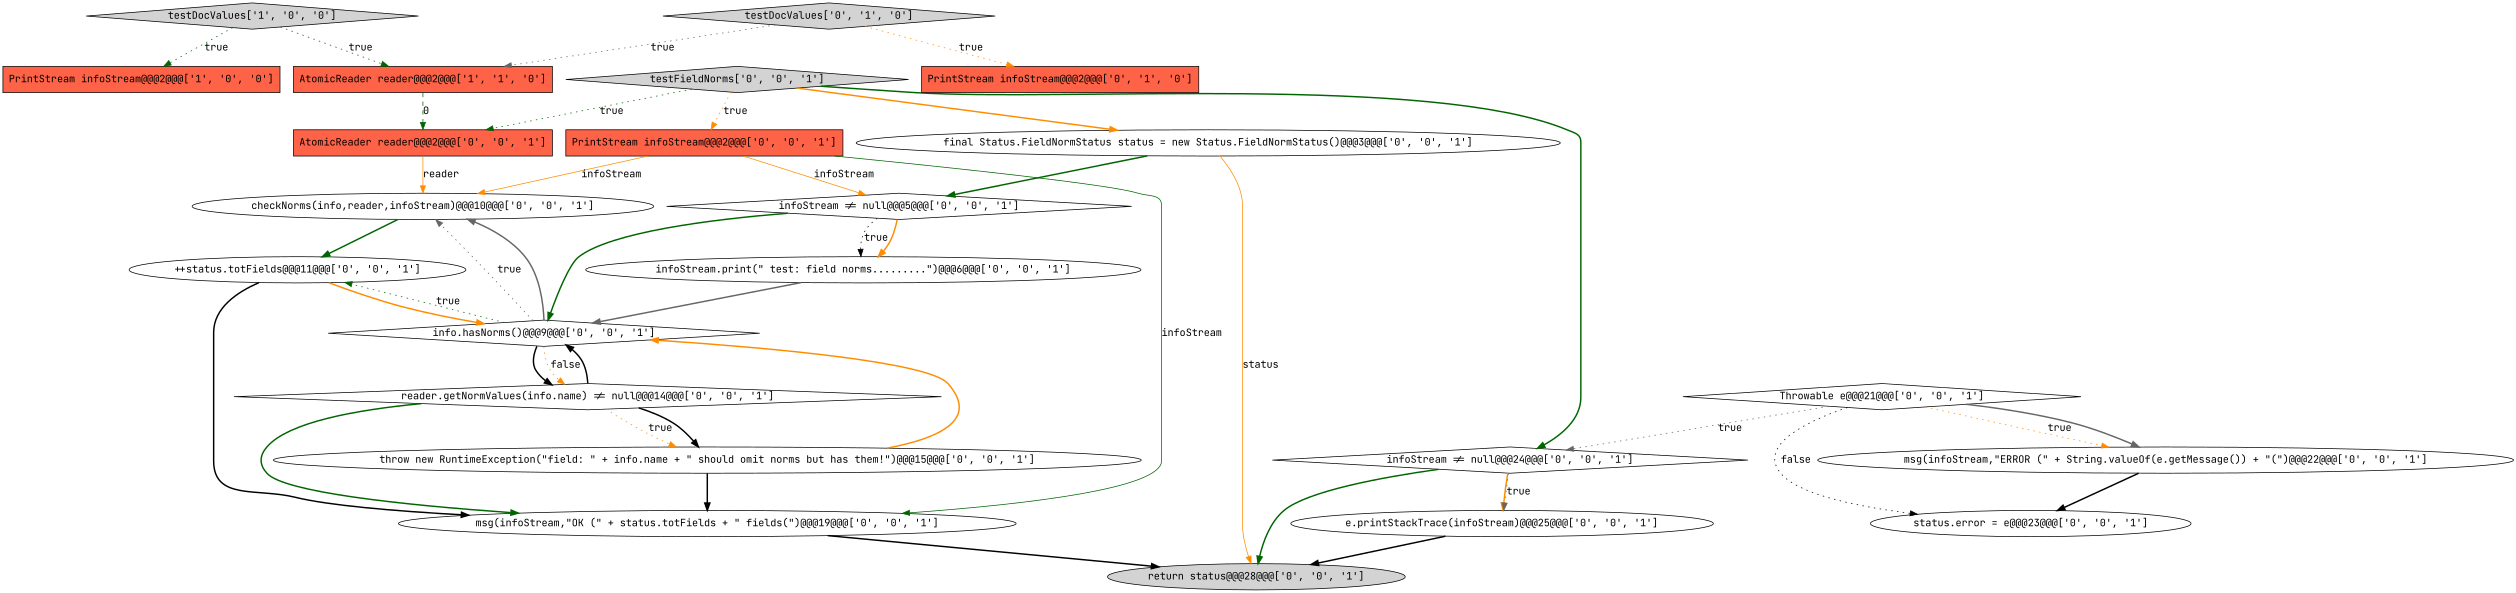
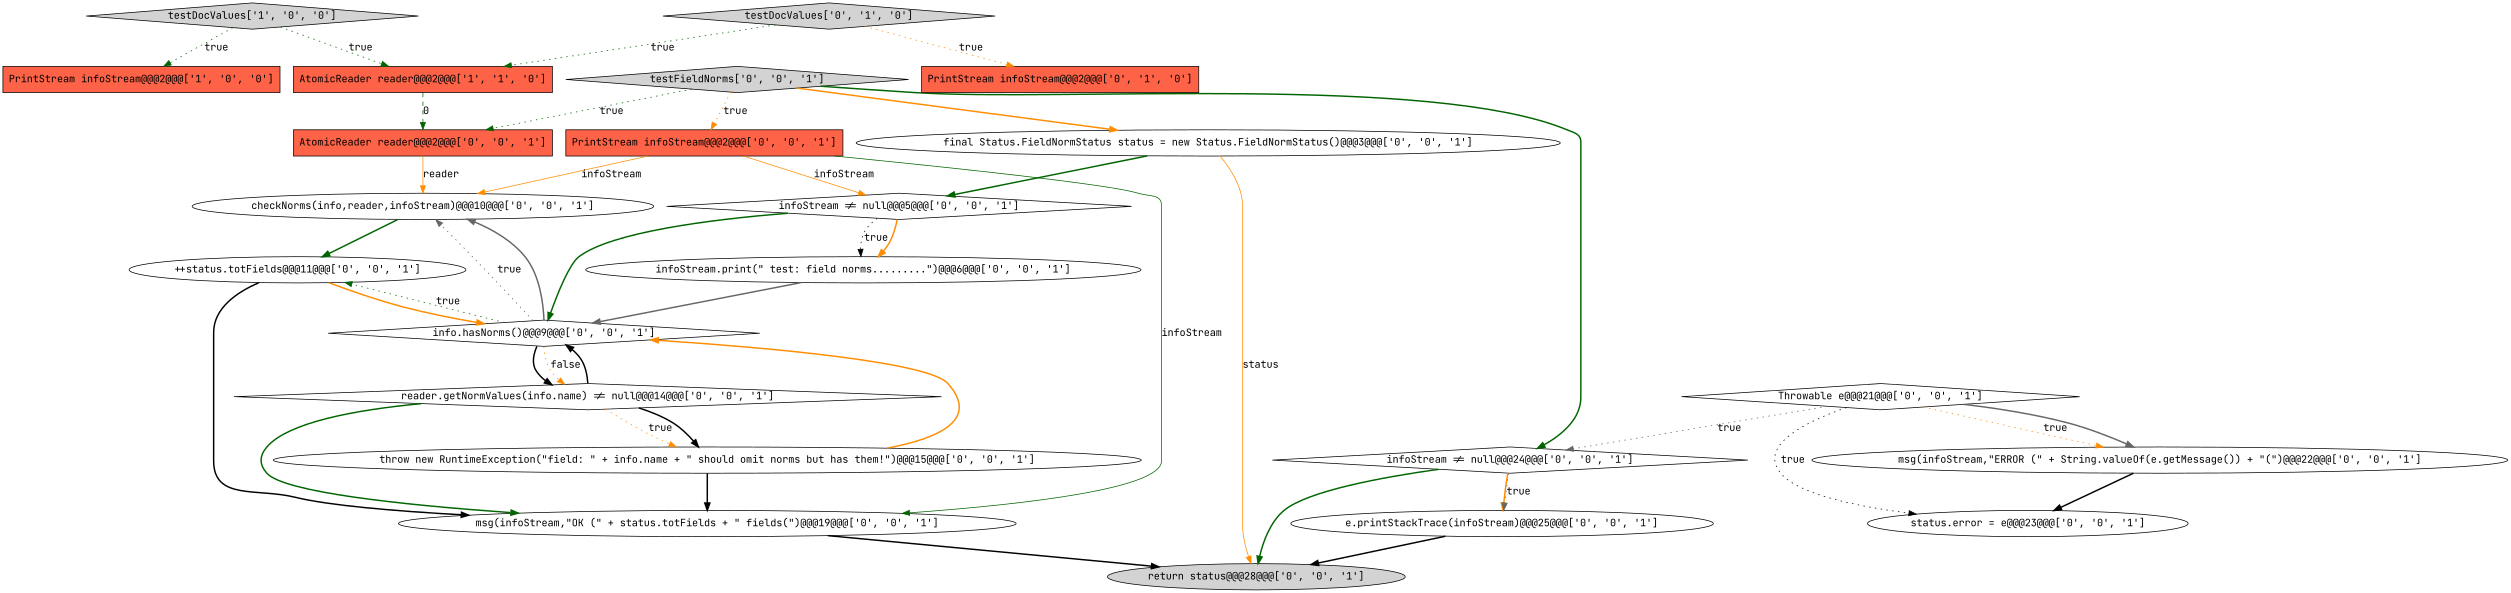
(643, 45) -> (643, 45)
(1796, 460) -> (1793, 460)
